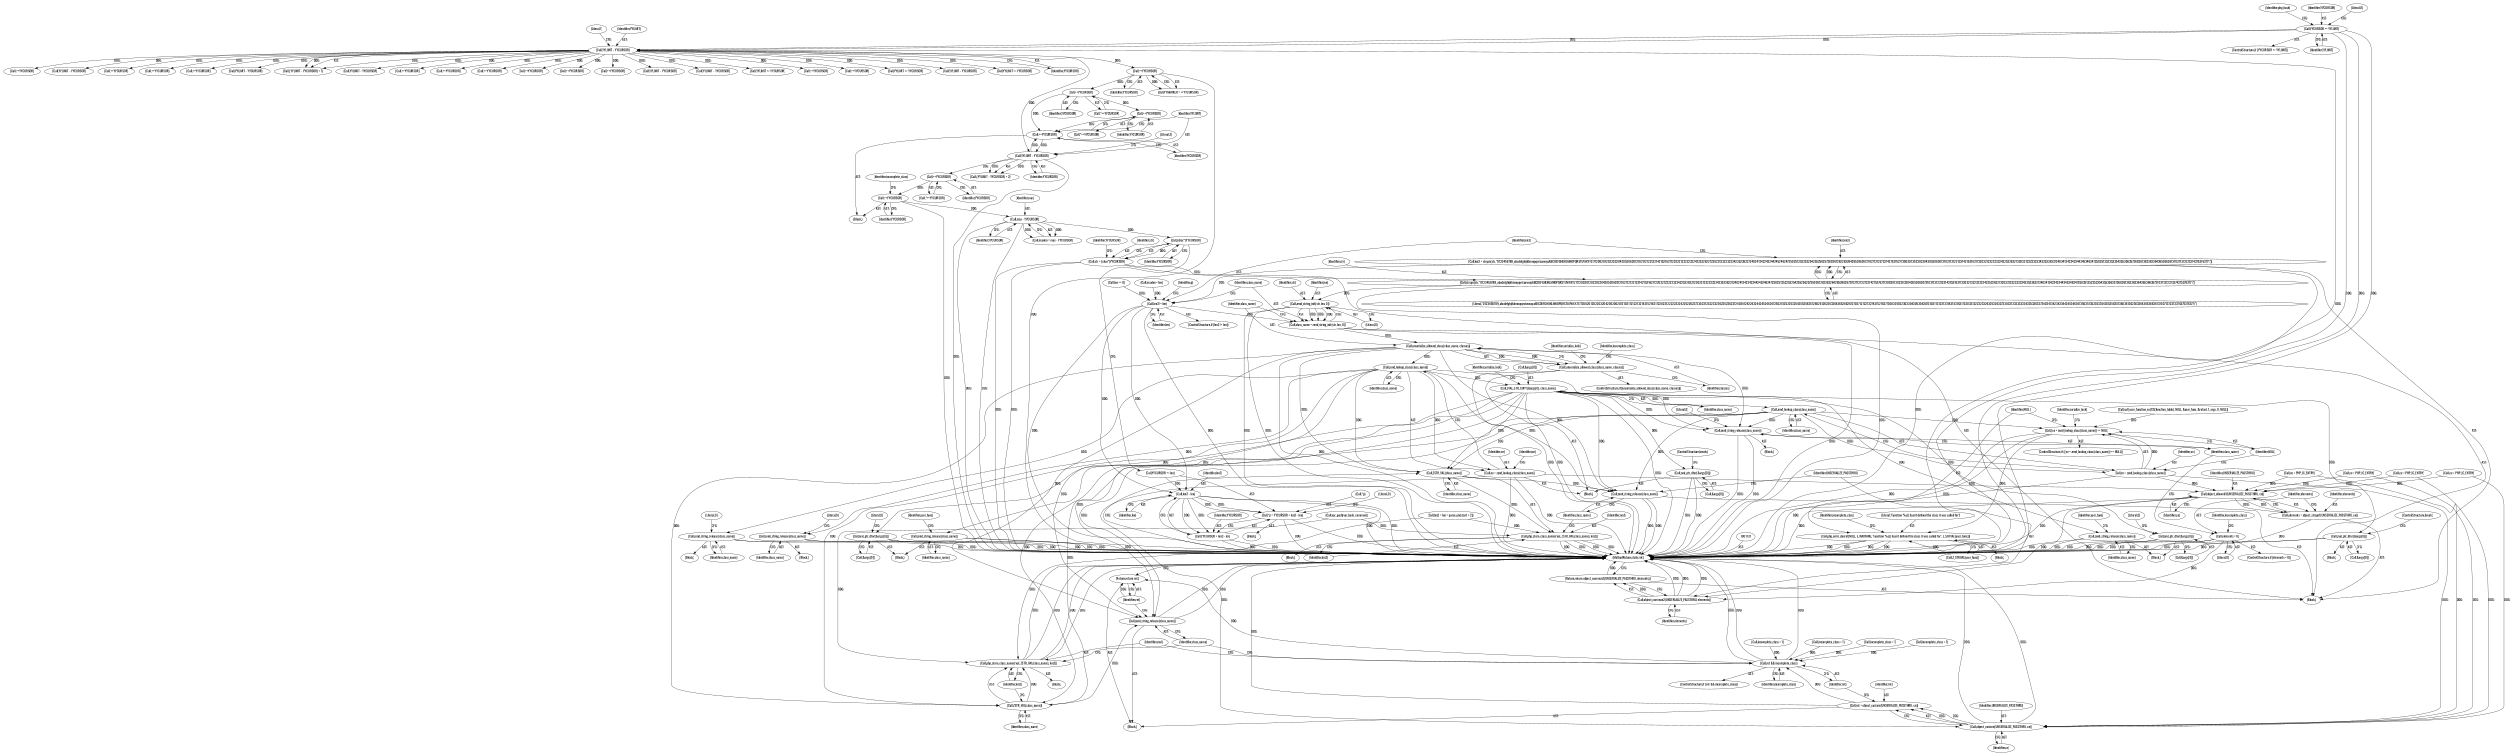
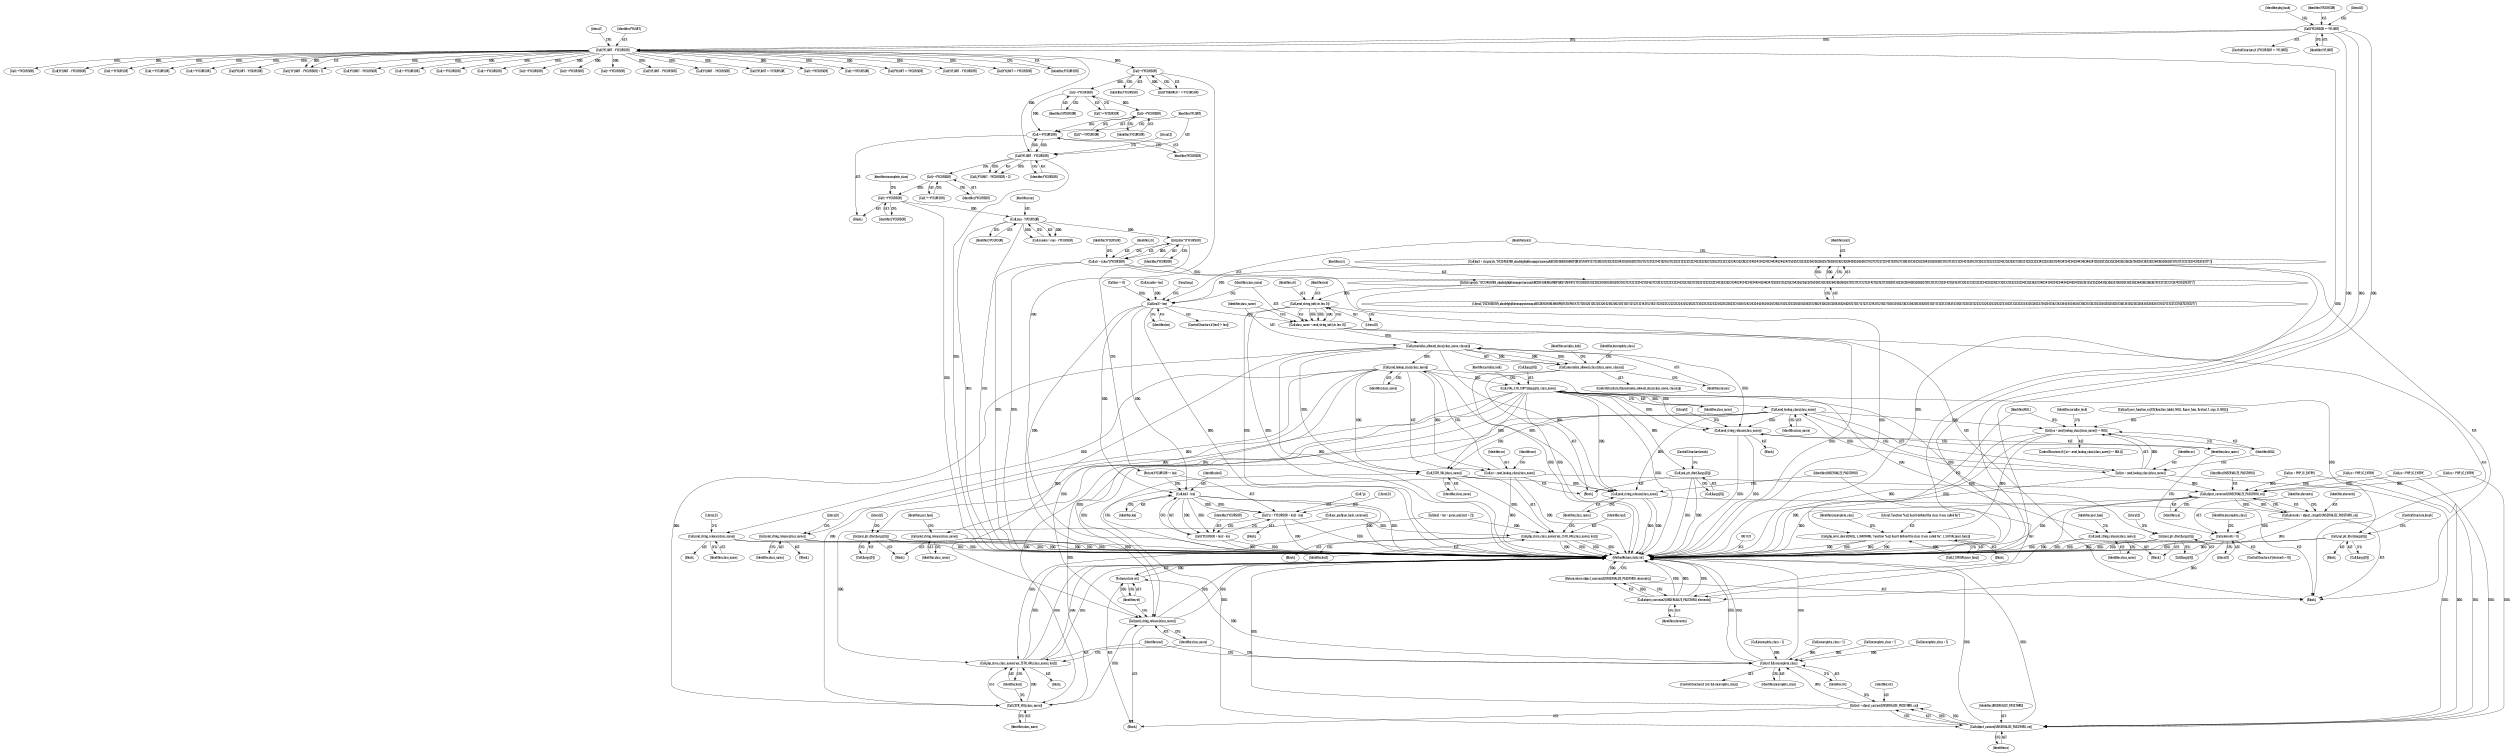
(1186, 283) -> (1186, 283)
(1562, 357) -> (1562, 357)
(1160, 473) -> (1160, 473)
(2233, 494) -> (2233, 494)
none -> (2264, 524)
(1255, 526) -> (1255, 526)
none -> (1372, 562)
(1167, 568) -> (1167, 568)
